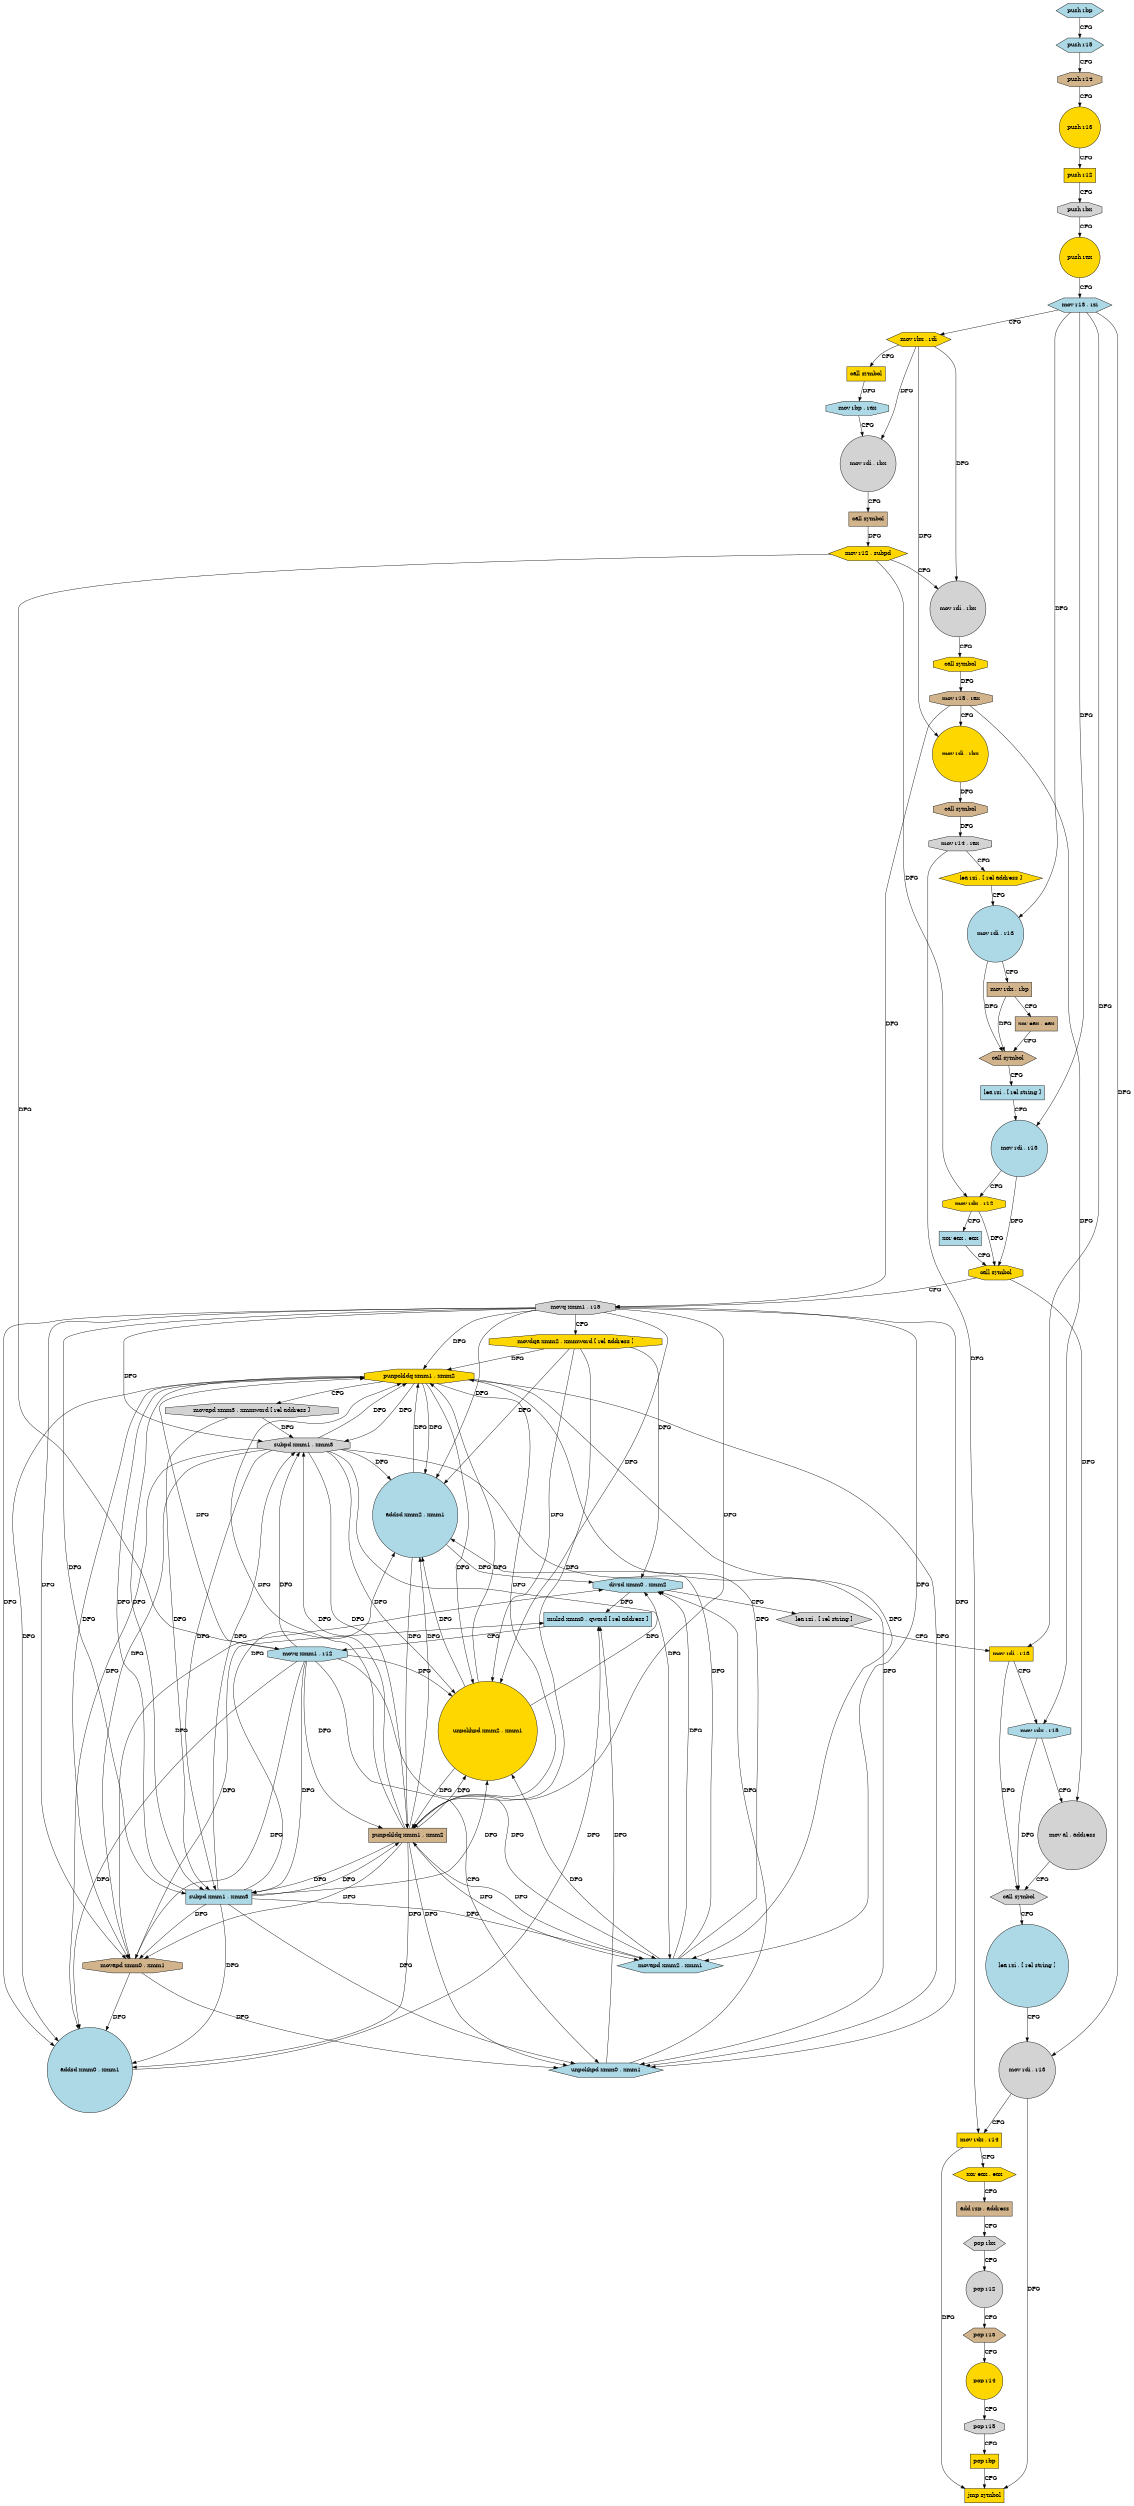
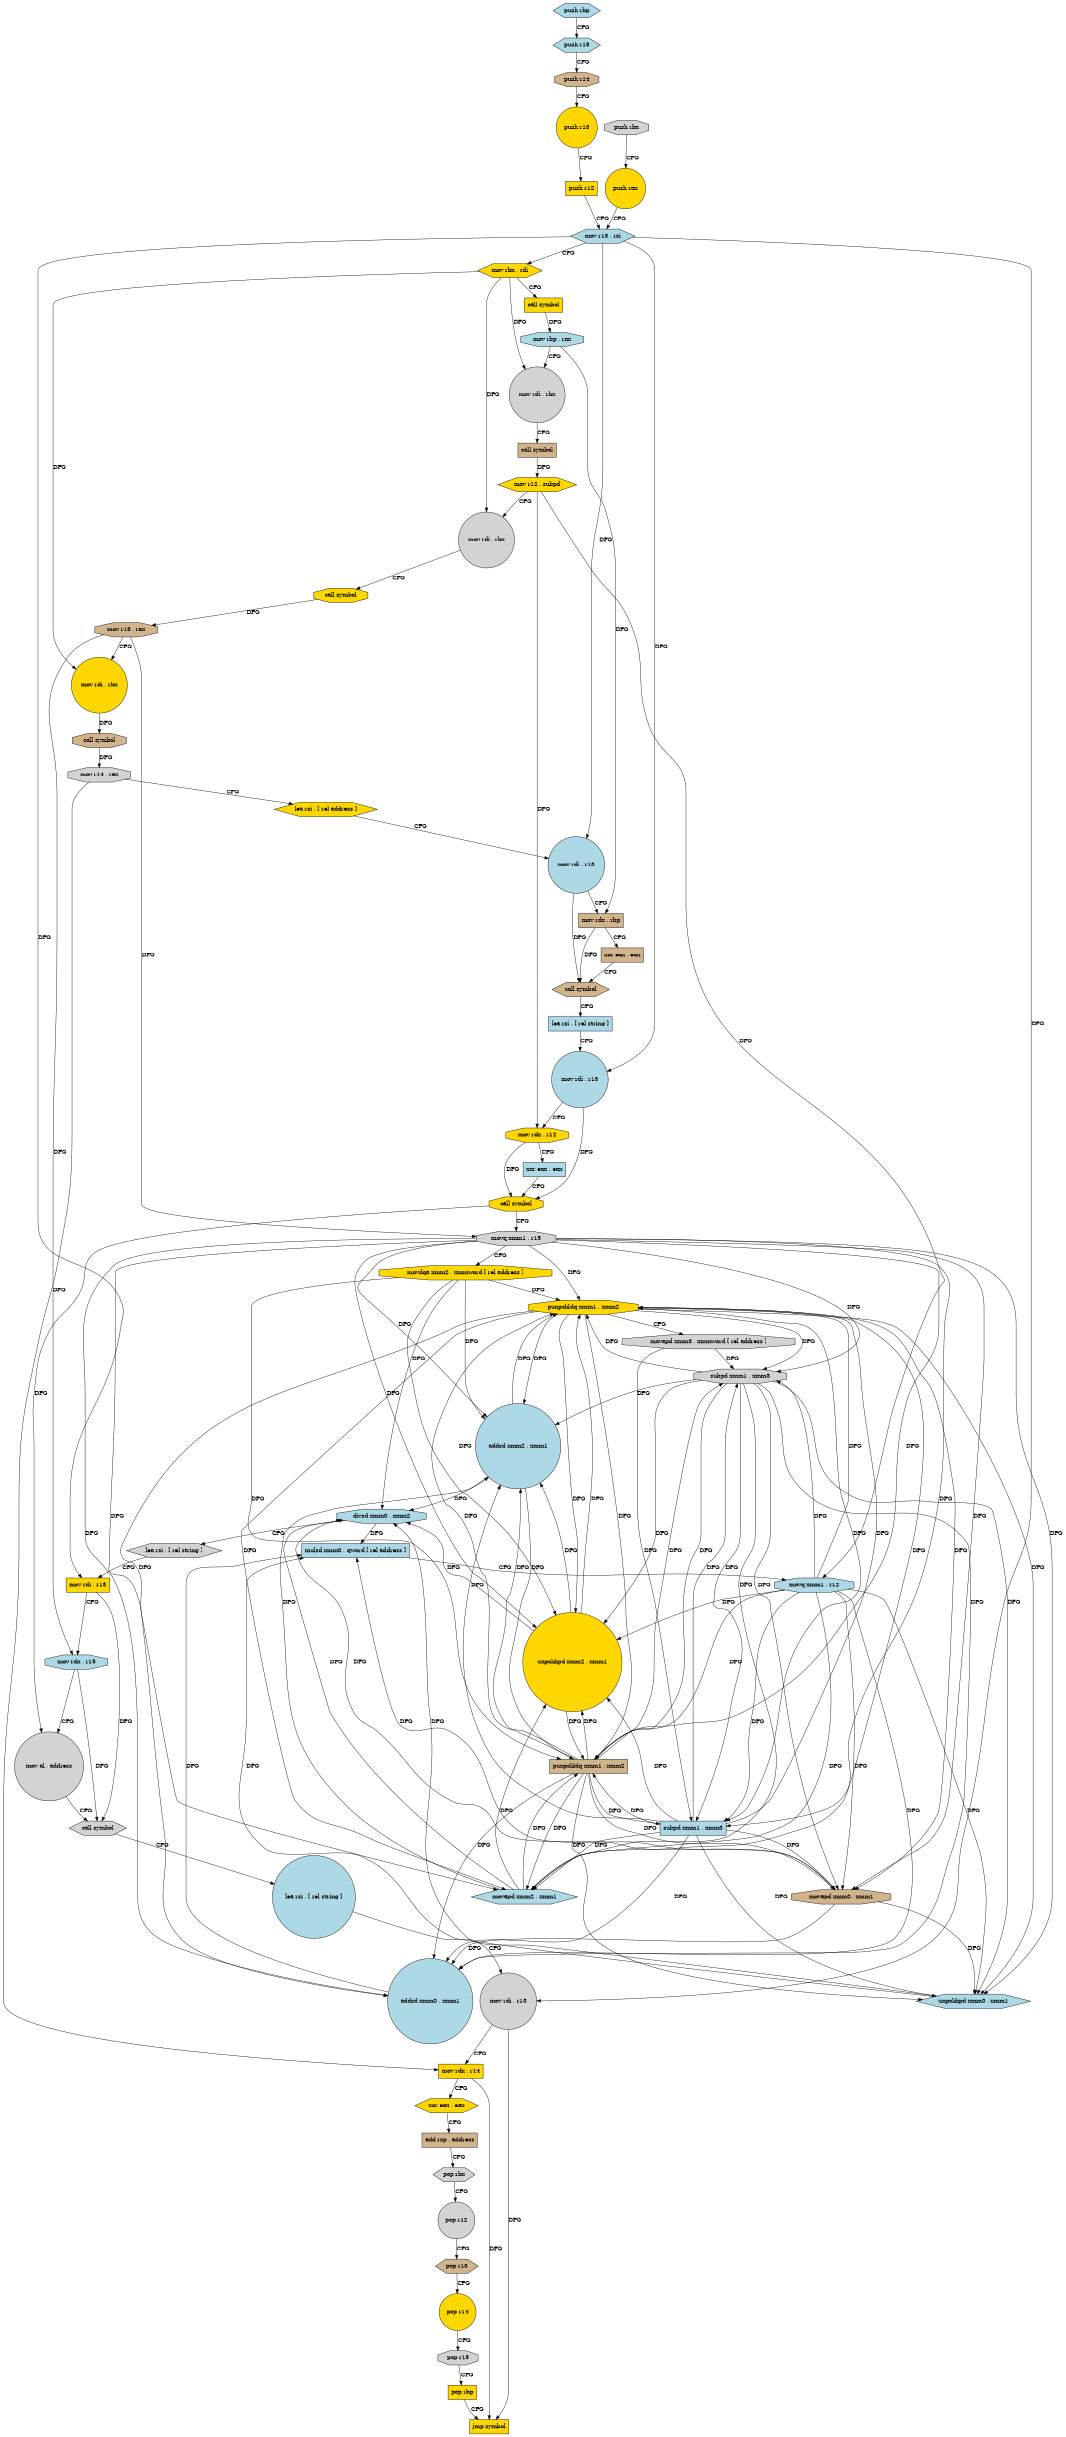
(1080, 191) -> (591, 211)
none -> (616, 622)
(473, 1880) -> (974, 1811)
